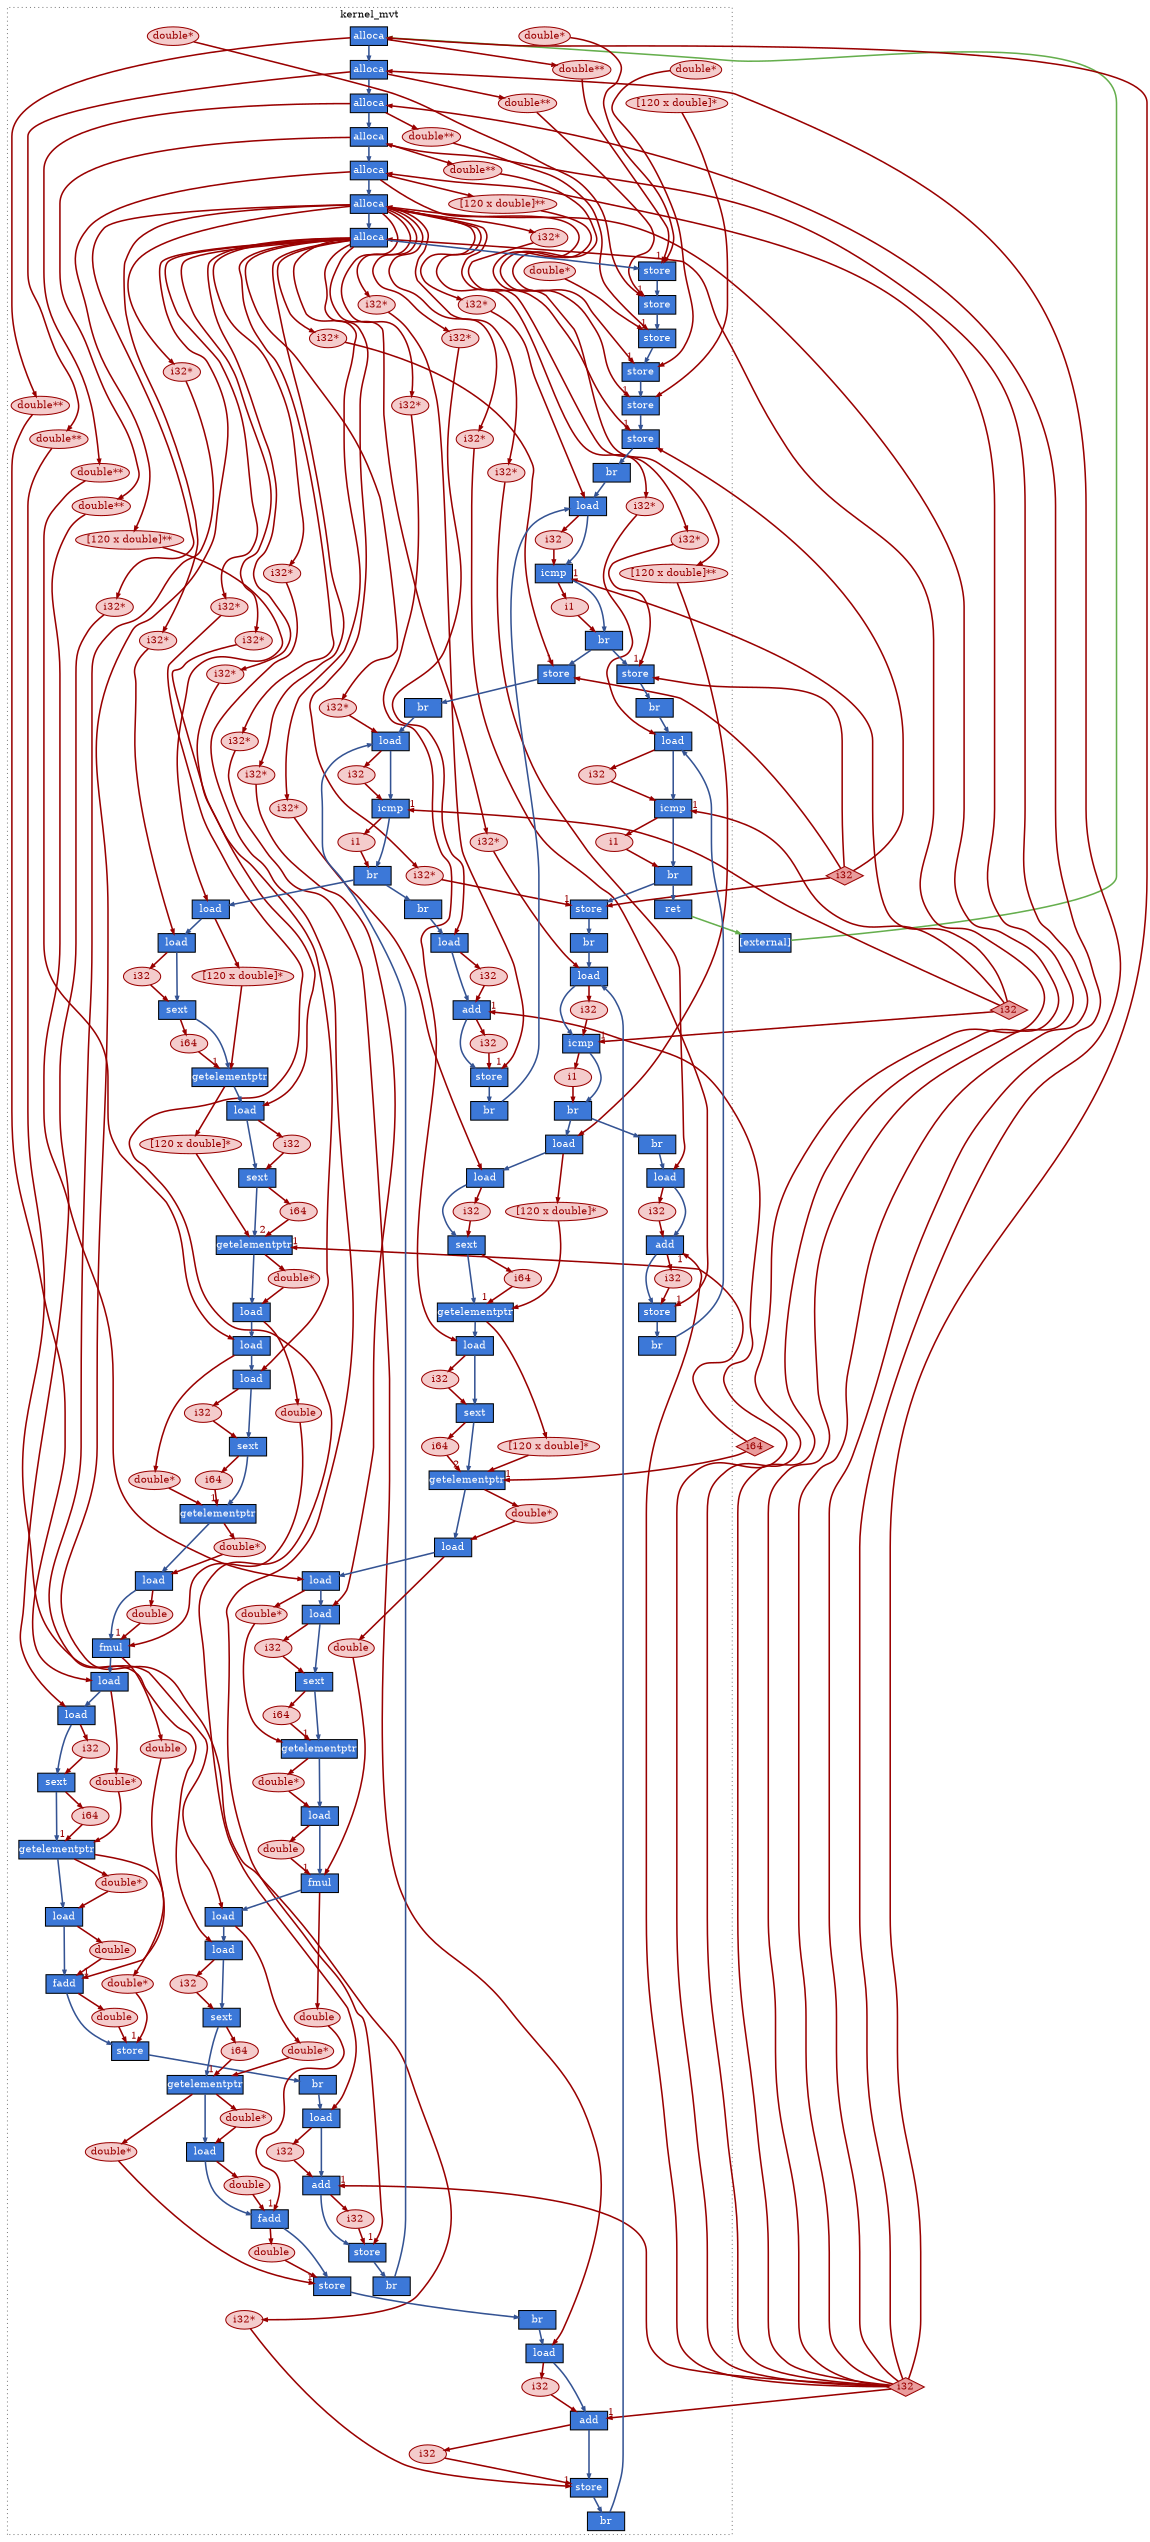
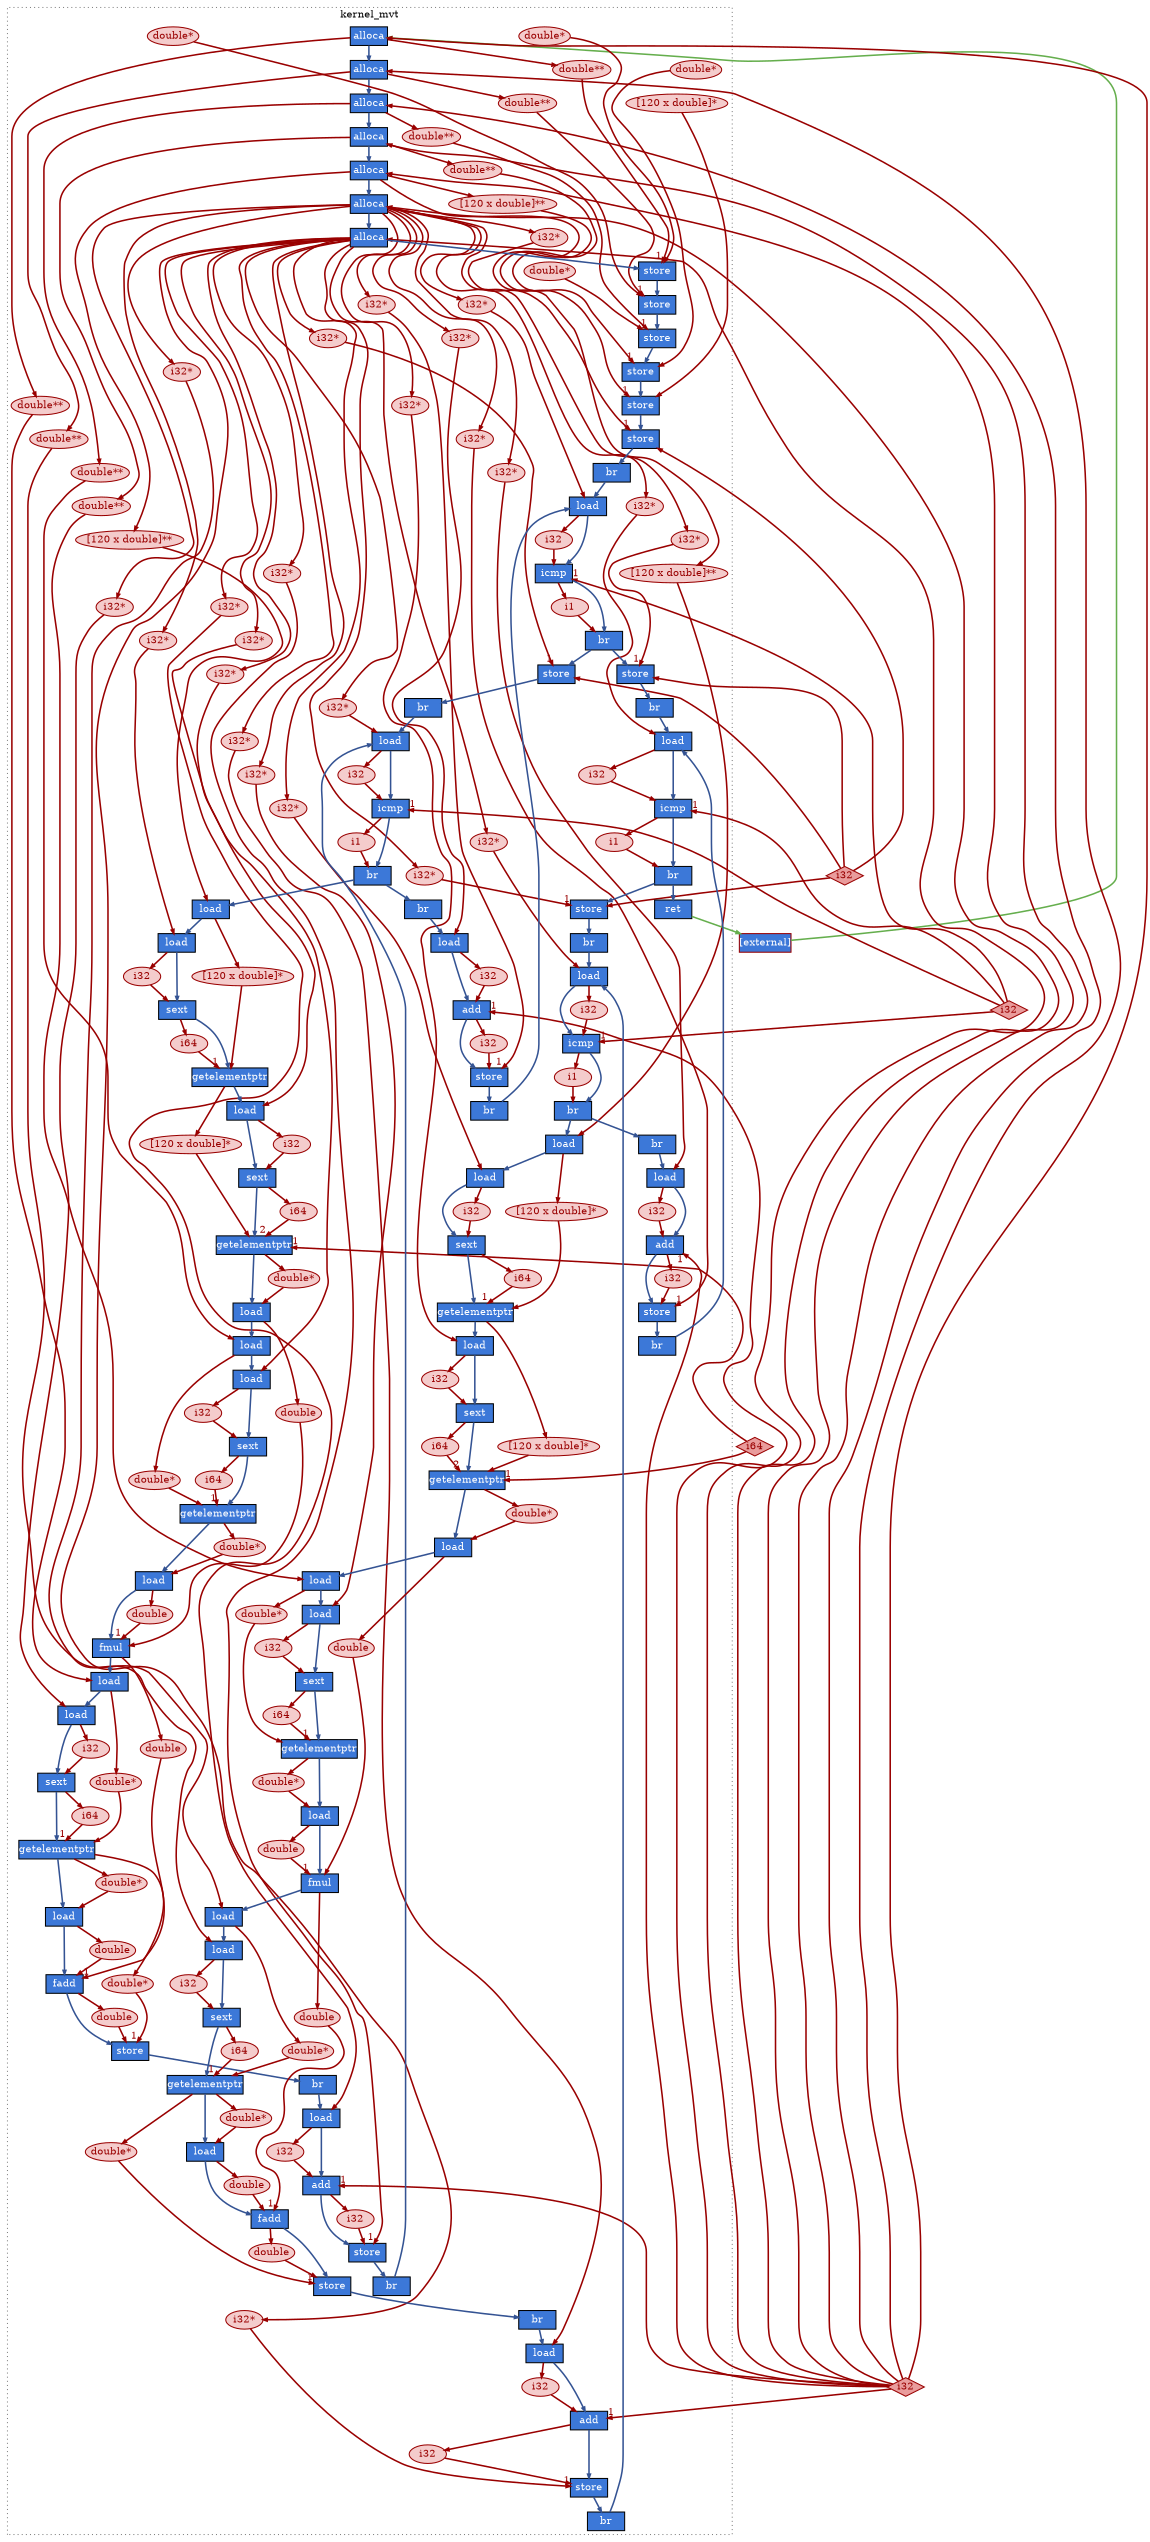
(765, 943) -> (765, 943)
